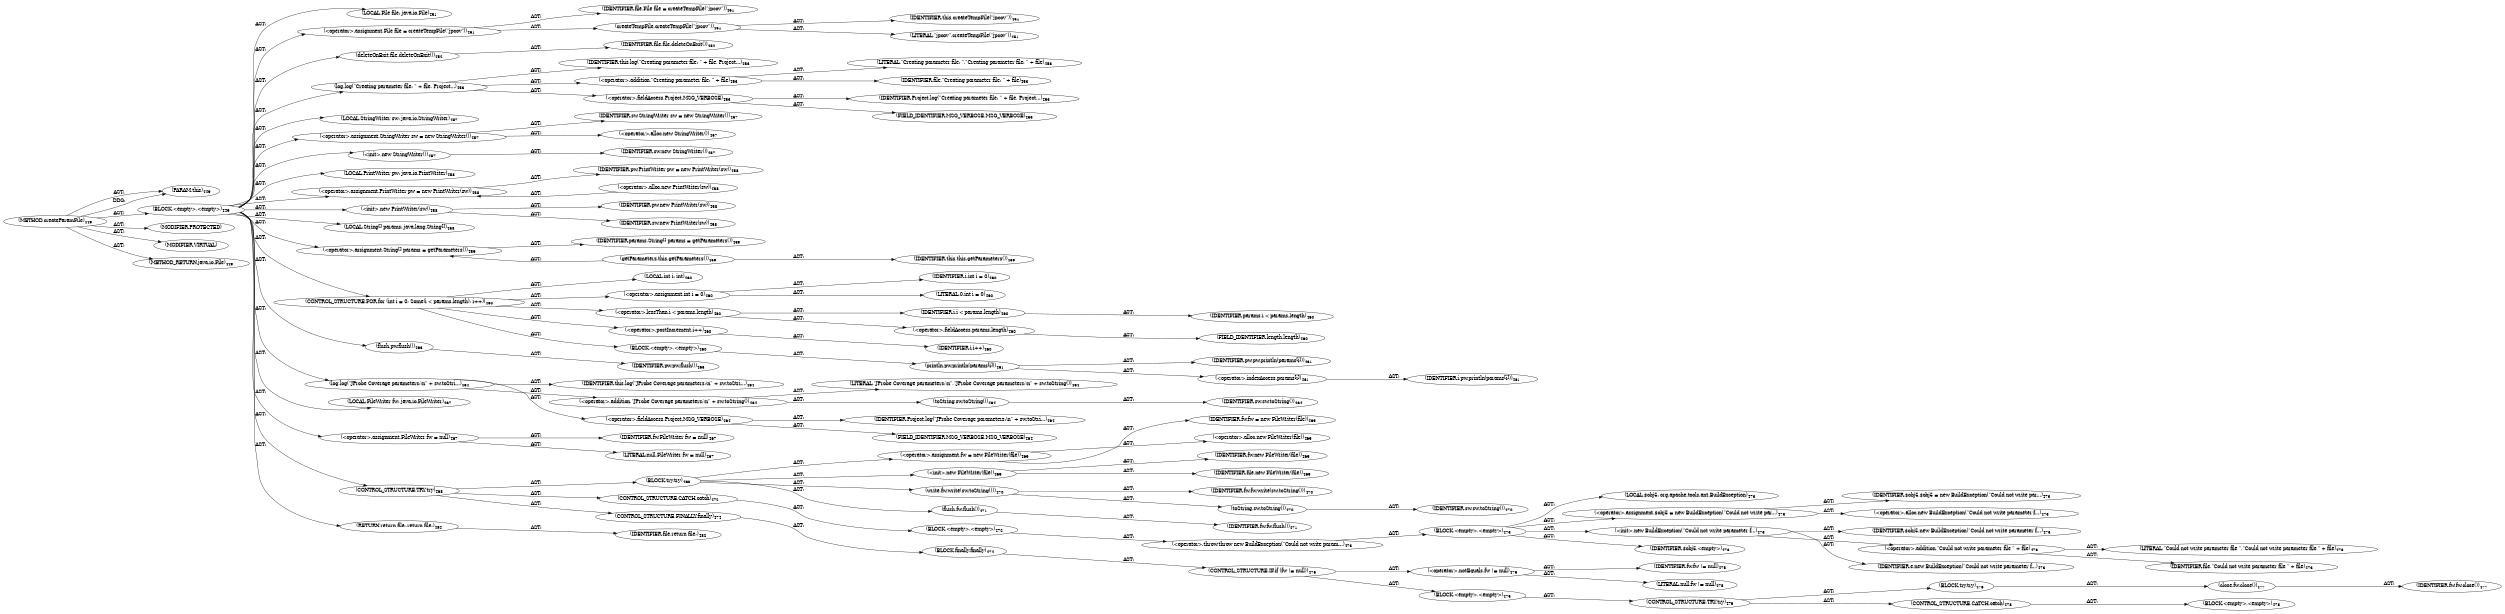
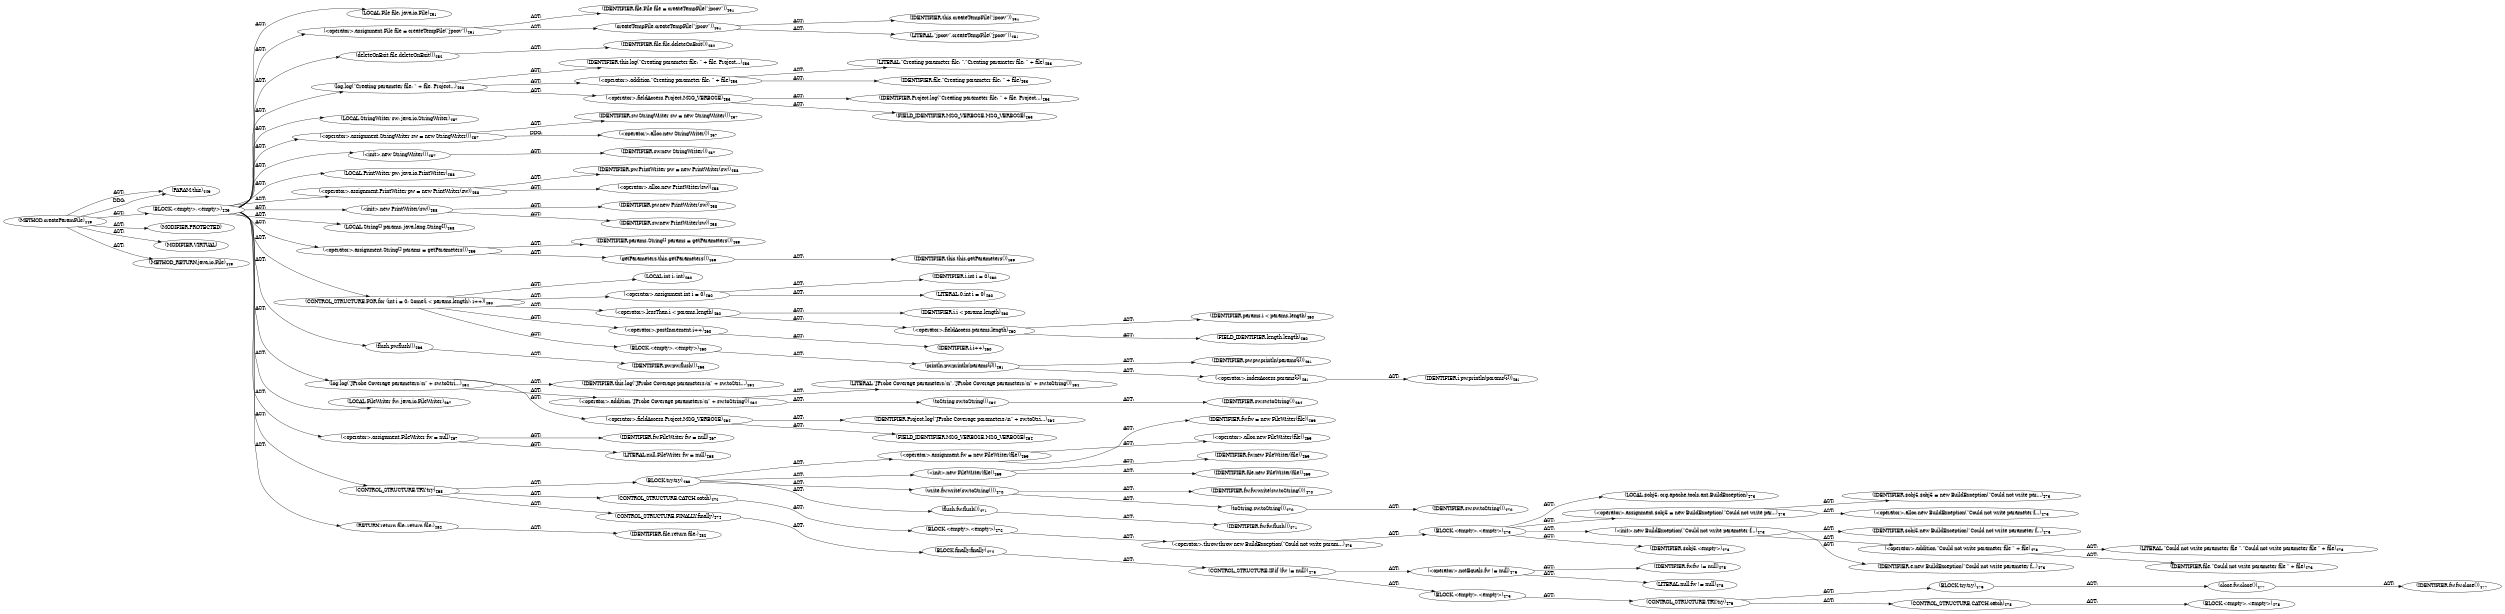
(537, 133) -> (537, 133)
(549, 196) -> (550, 190)
(528, 262) -> (546, 256)
(1106, 315) -> (1111, 324)
(710, 455) -> (710, 455)
